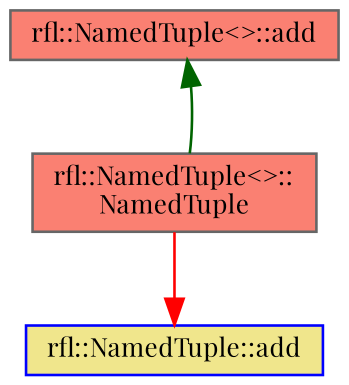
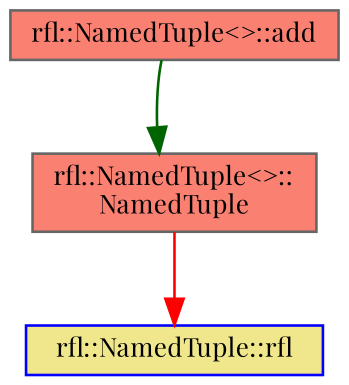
(192, 120) -> (157, 93)
(174, 350) -> (174, 350)
